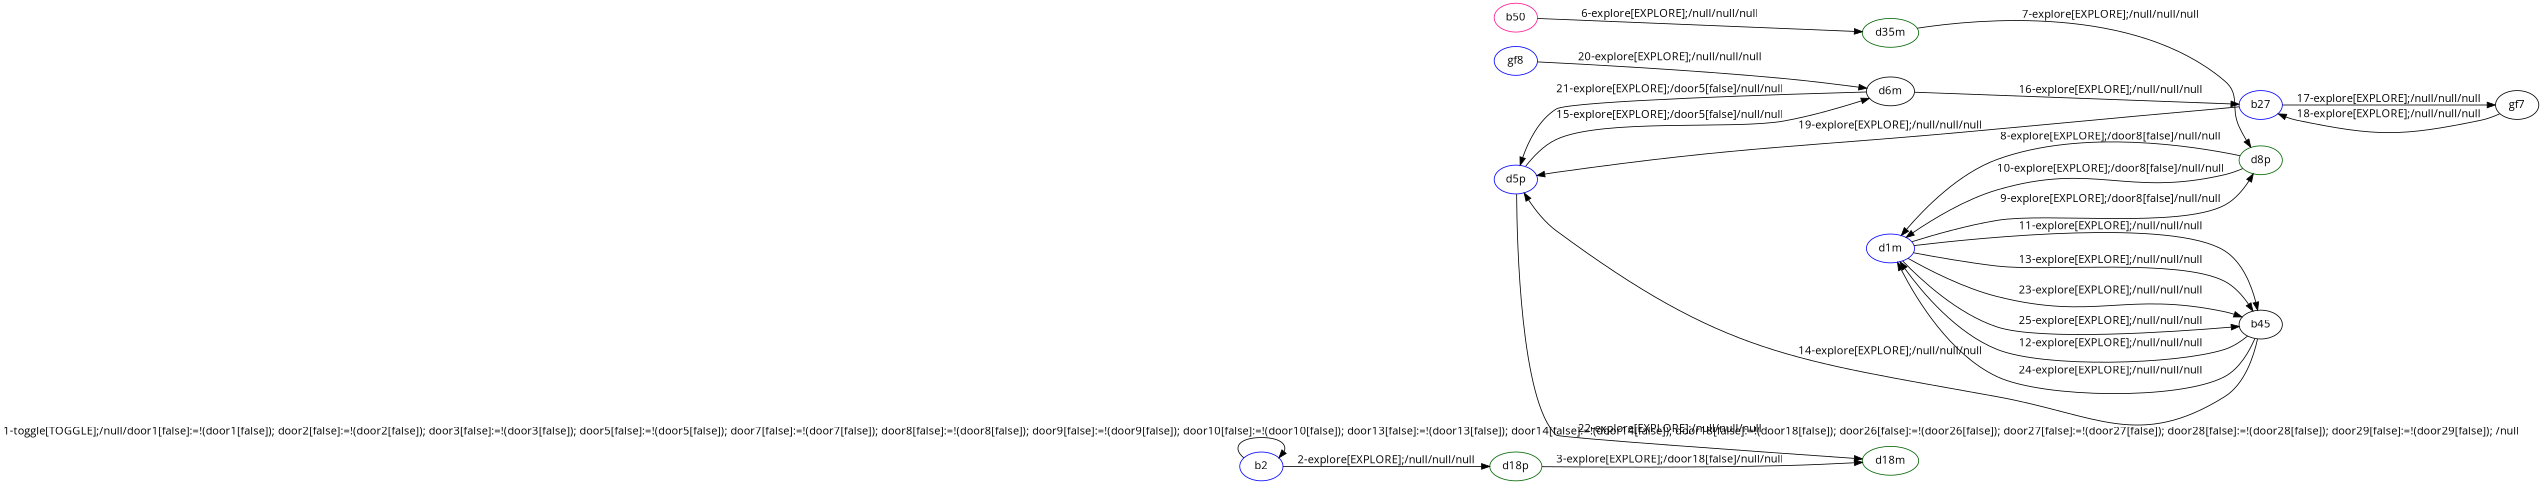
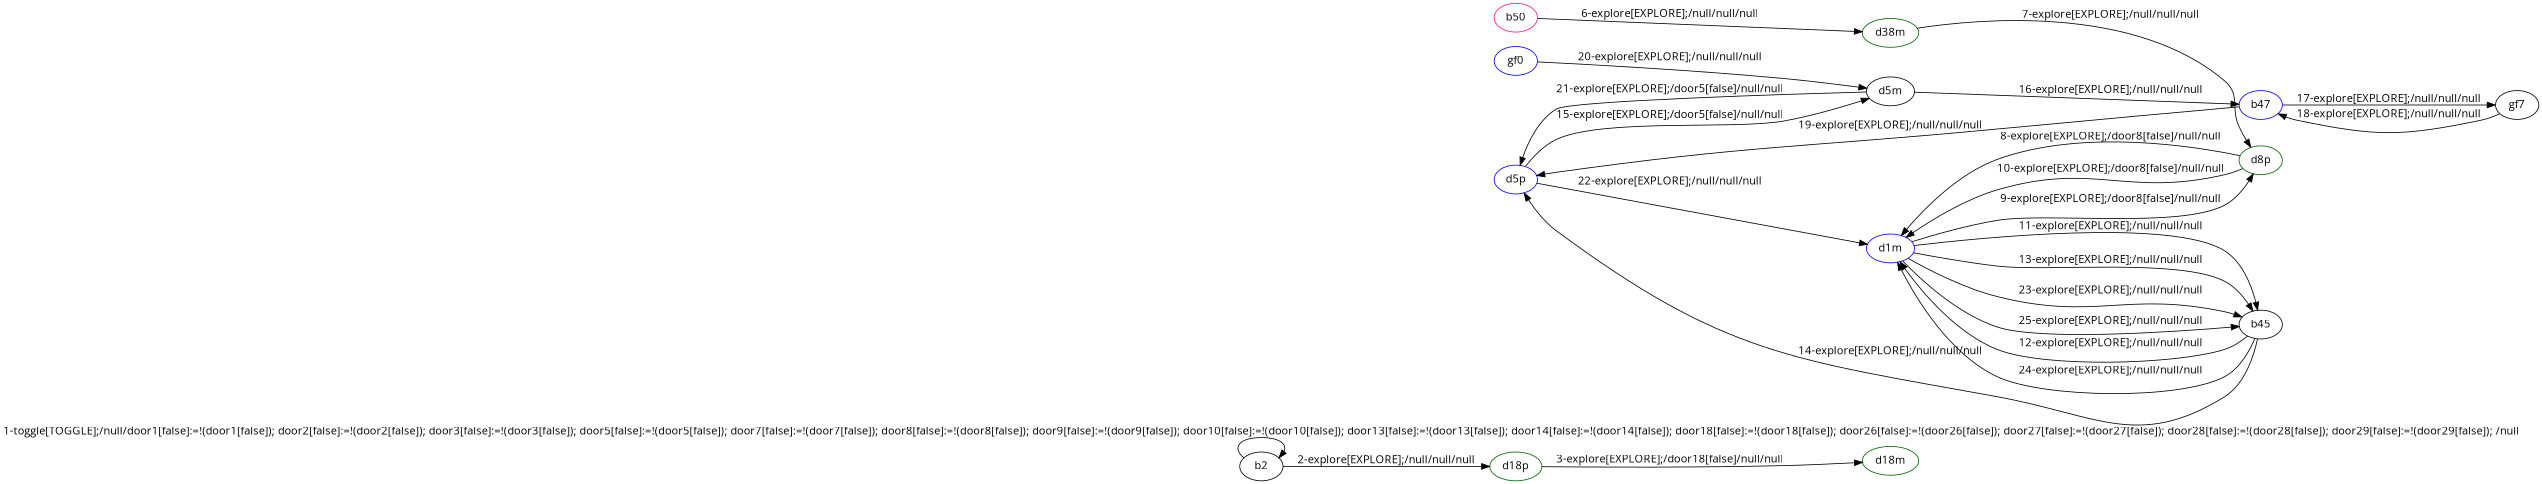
(1890, 33) -> (1890, 33)
(1516, 61) -> (1516, 61)
(1890, 91) -> (1890, 91)
(2261, 105) -> (2261, 105)
(1582, 438) -> (1698, 213)
(1261, 466) -> (1261, 466)
